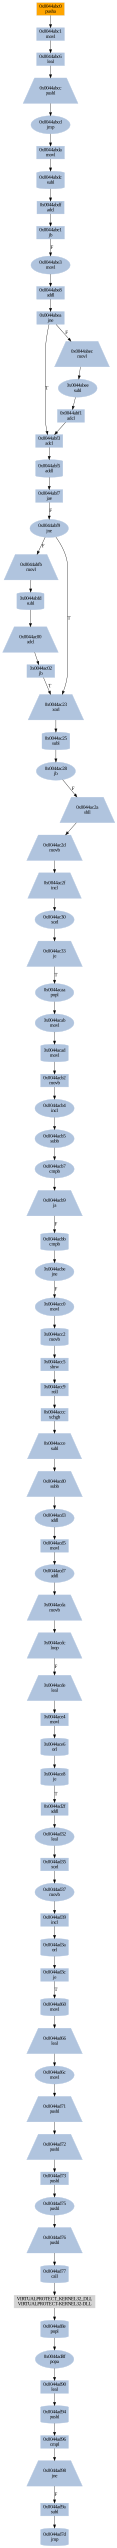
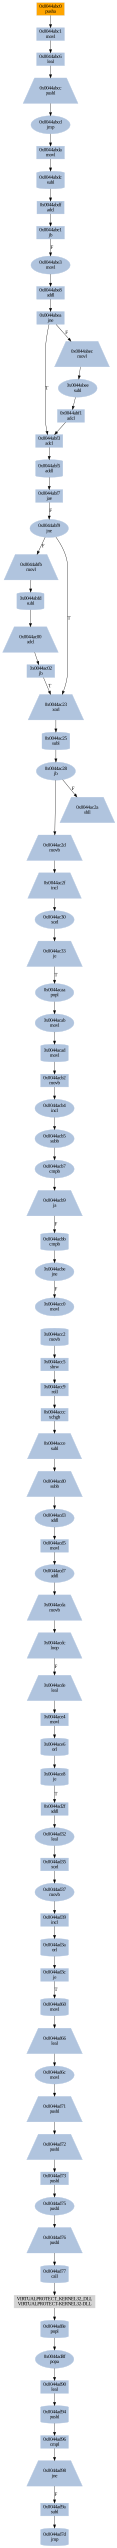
(72, 828) -> (55, 806)
(55, 1320) -> none
